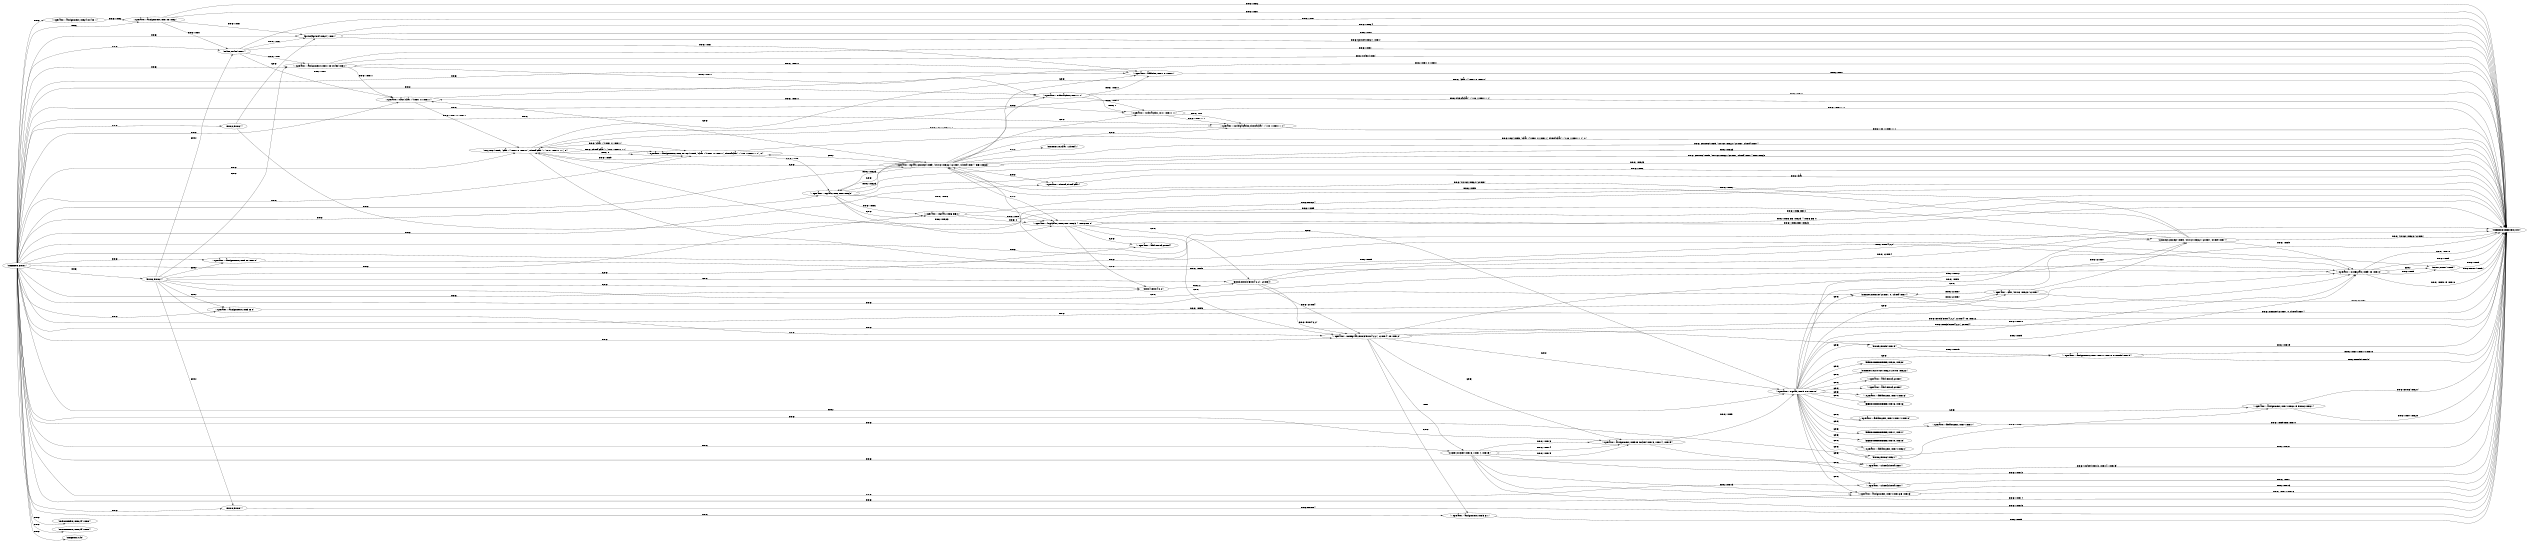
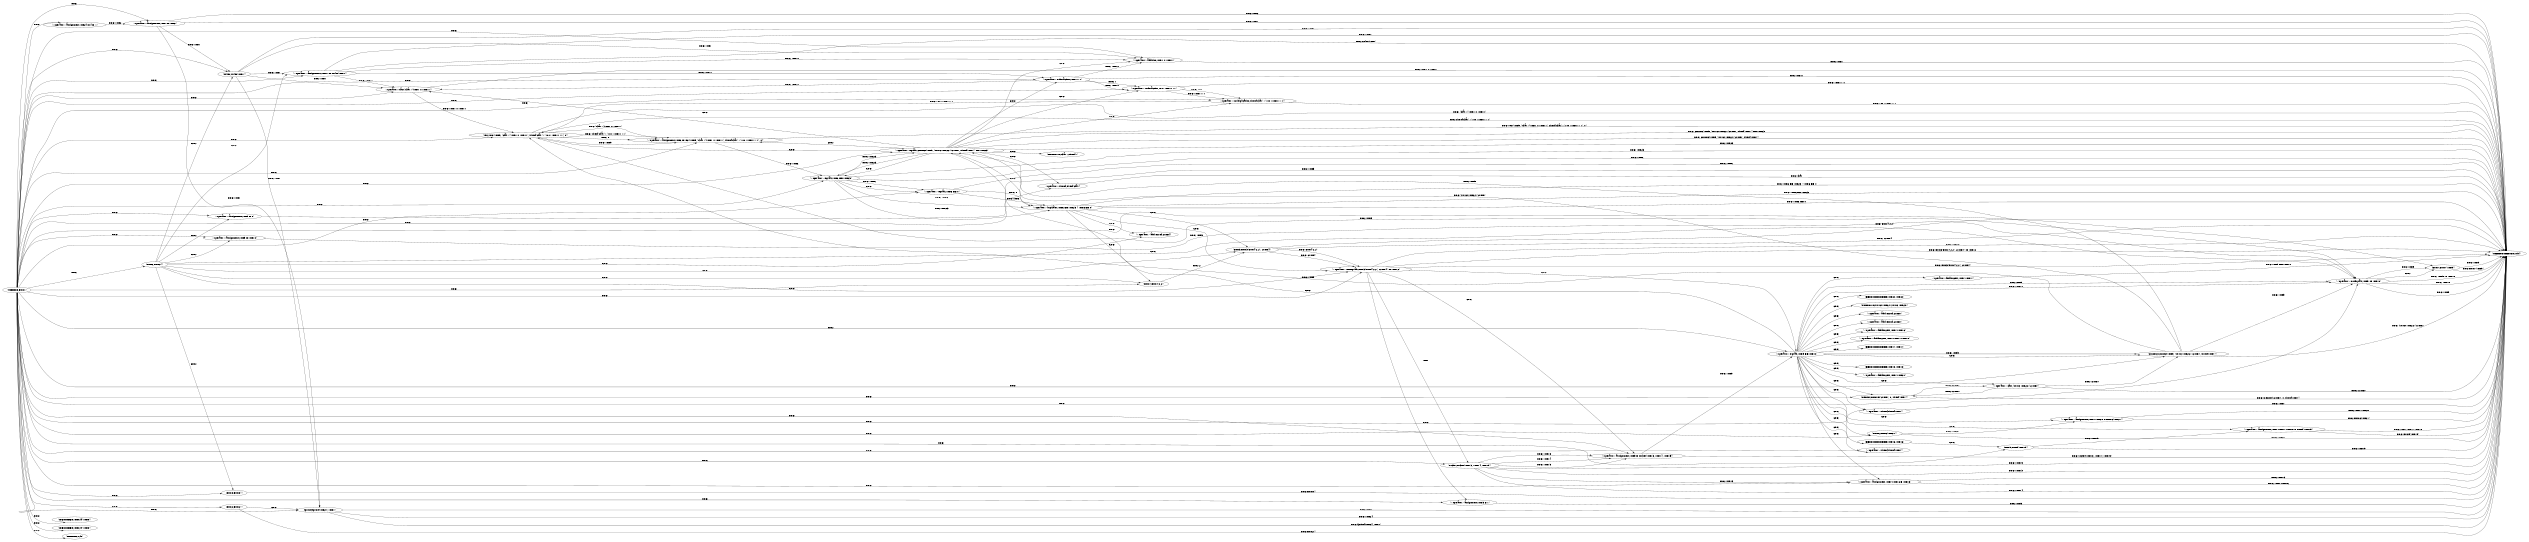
(1300, 309) -> (1397, 170)
(1825, 354) -> (1954, 445)
